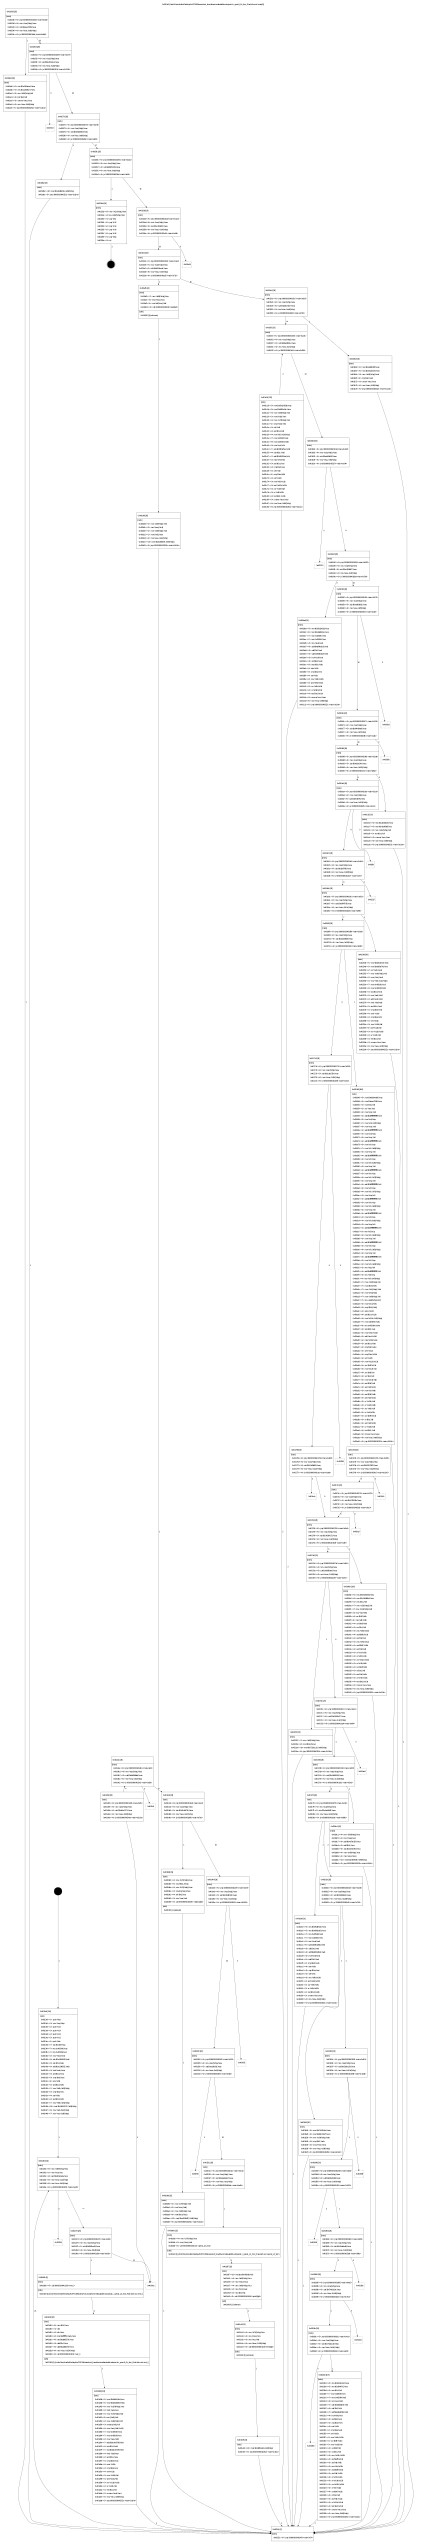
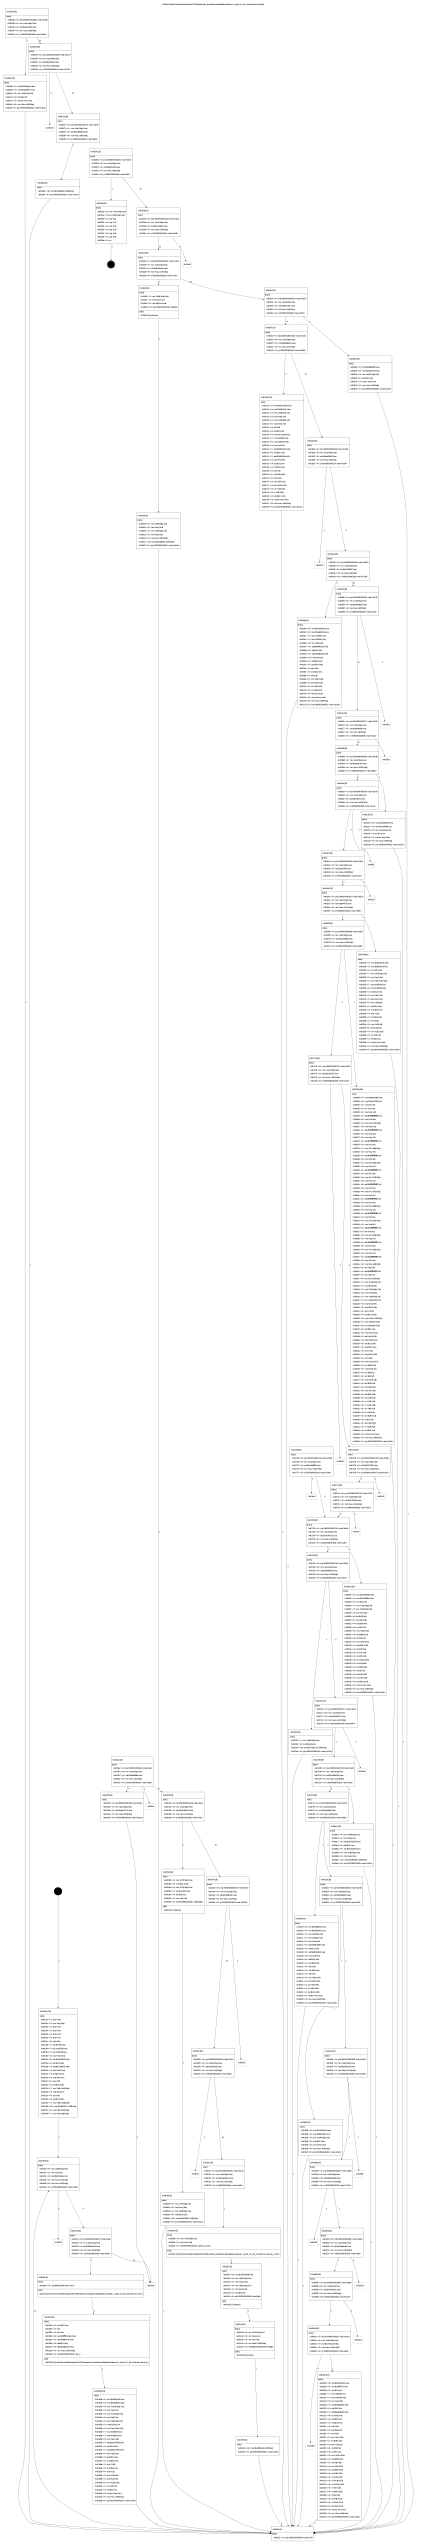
(94, 145) -> none
(281, 375) -> (285, 373)
(319, 1265) -> (343, 1265)
(124, 1789) -> (128, 1788)
